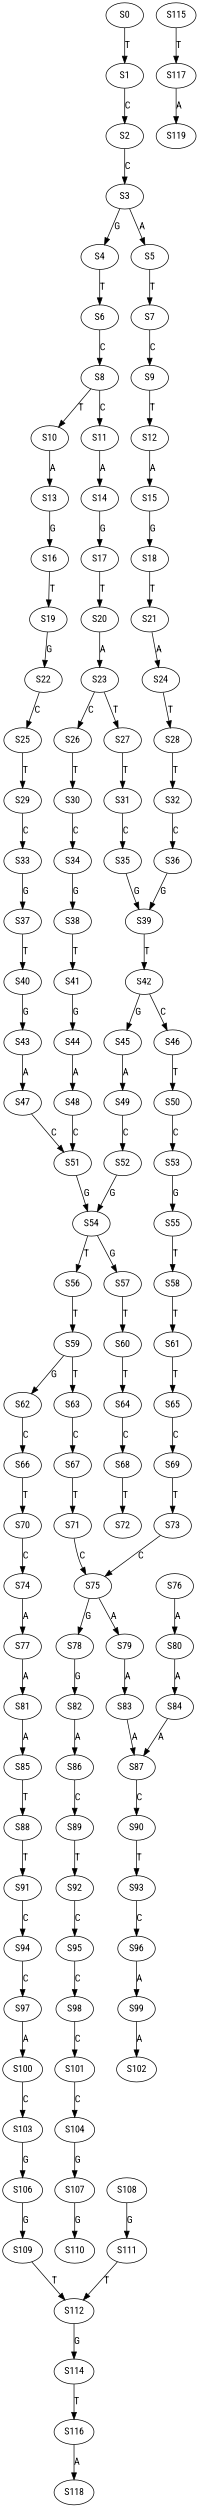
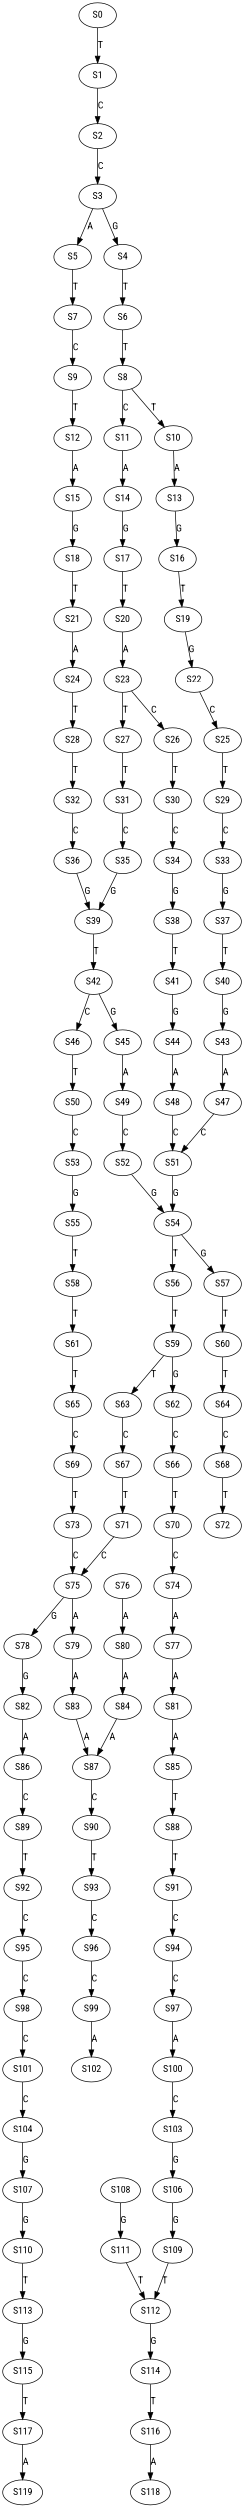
(103, 348) -> (125, 348)
(140, 1979) -> (95, 1979)
none -> (23, 2311)
